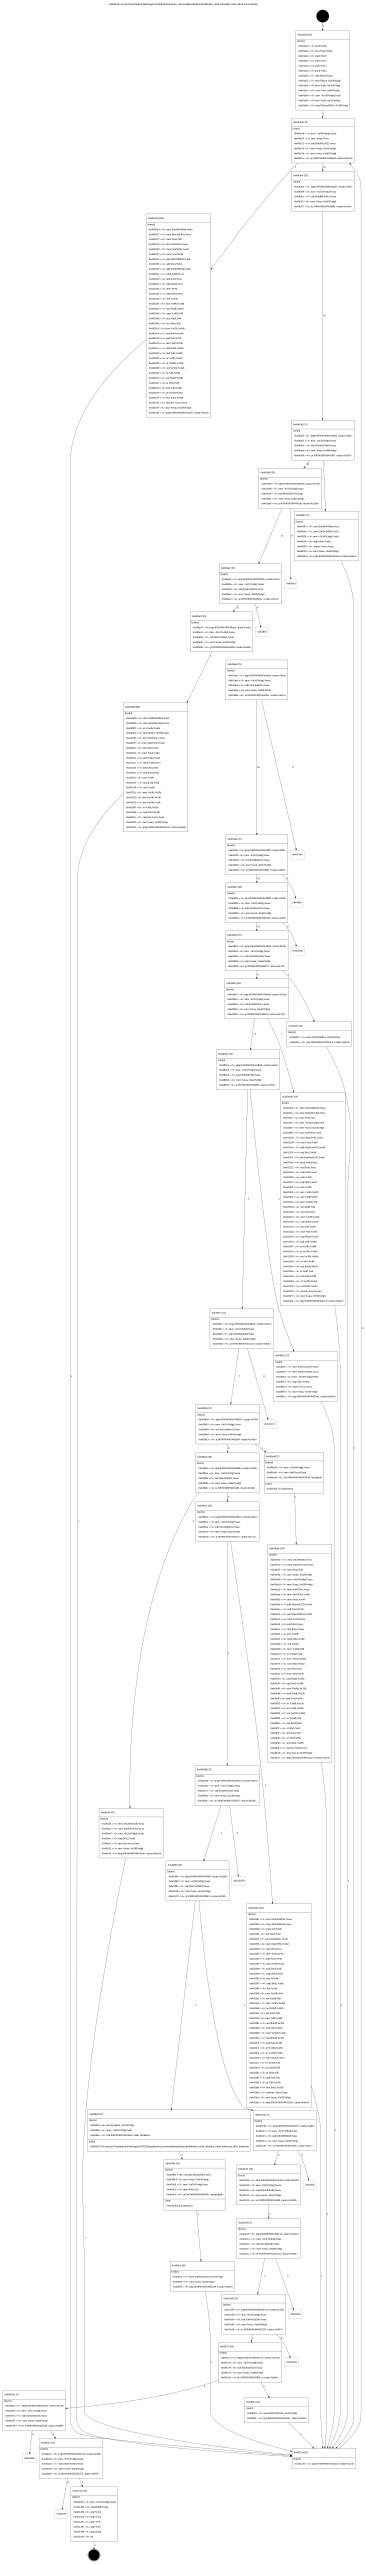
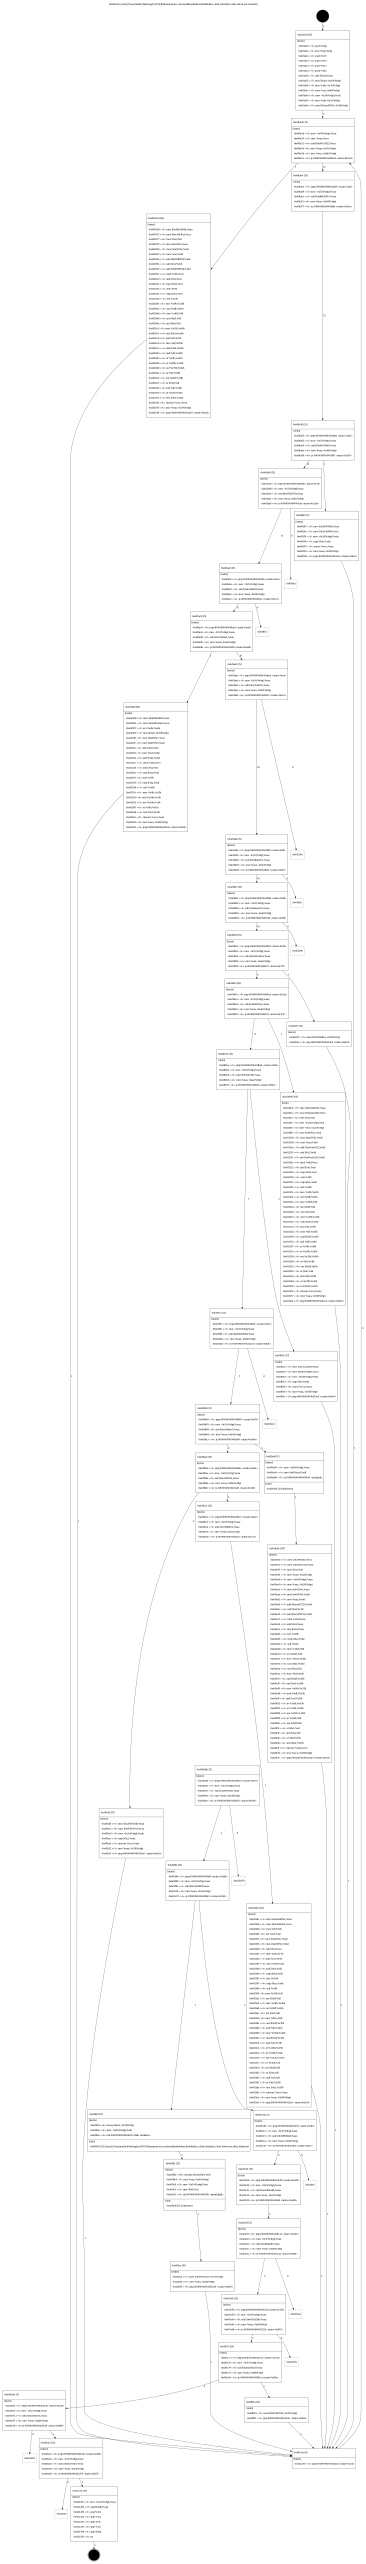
none -> (239, 655)
(227, 1653) -> none
